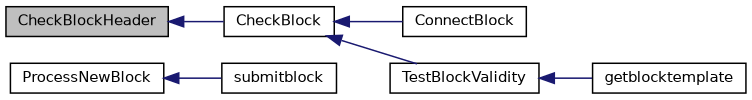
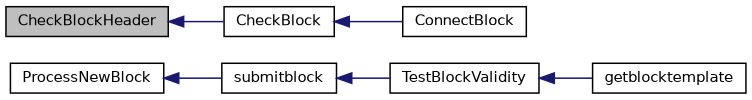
(379, 52) -> (371, 78)
